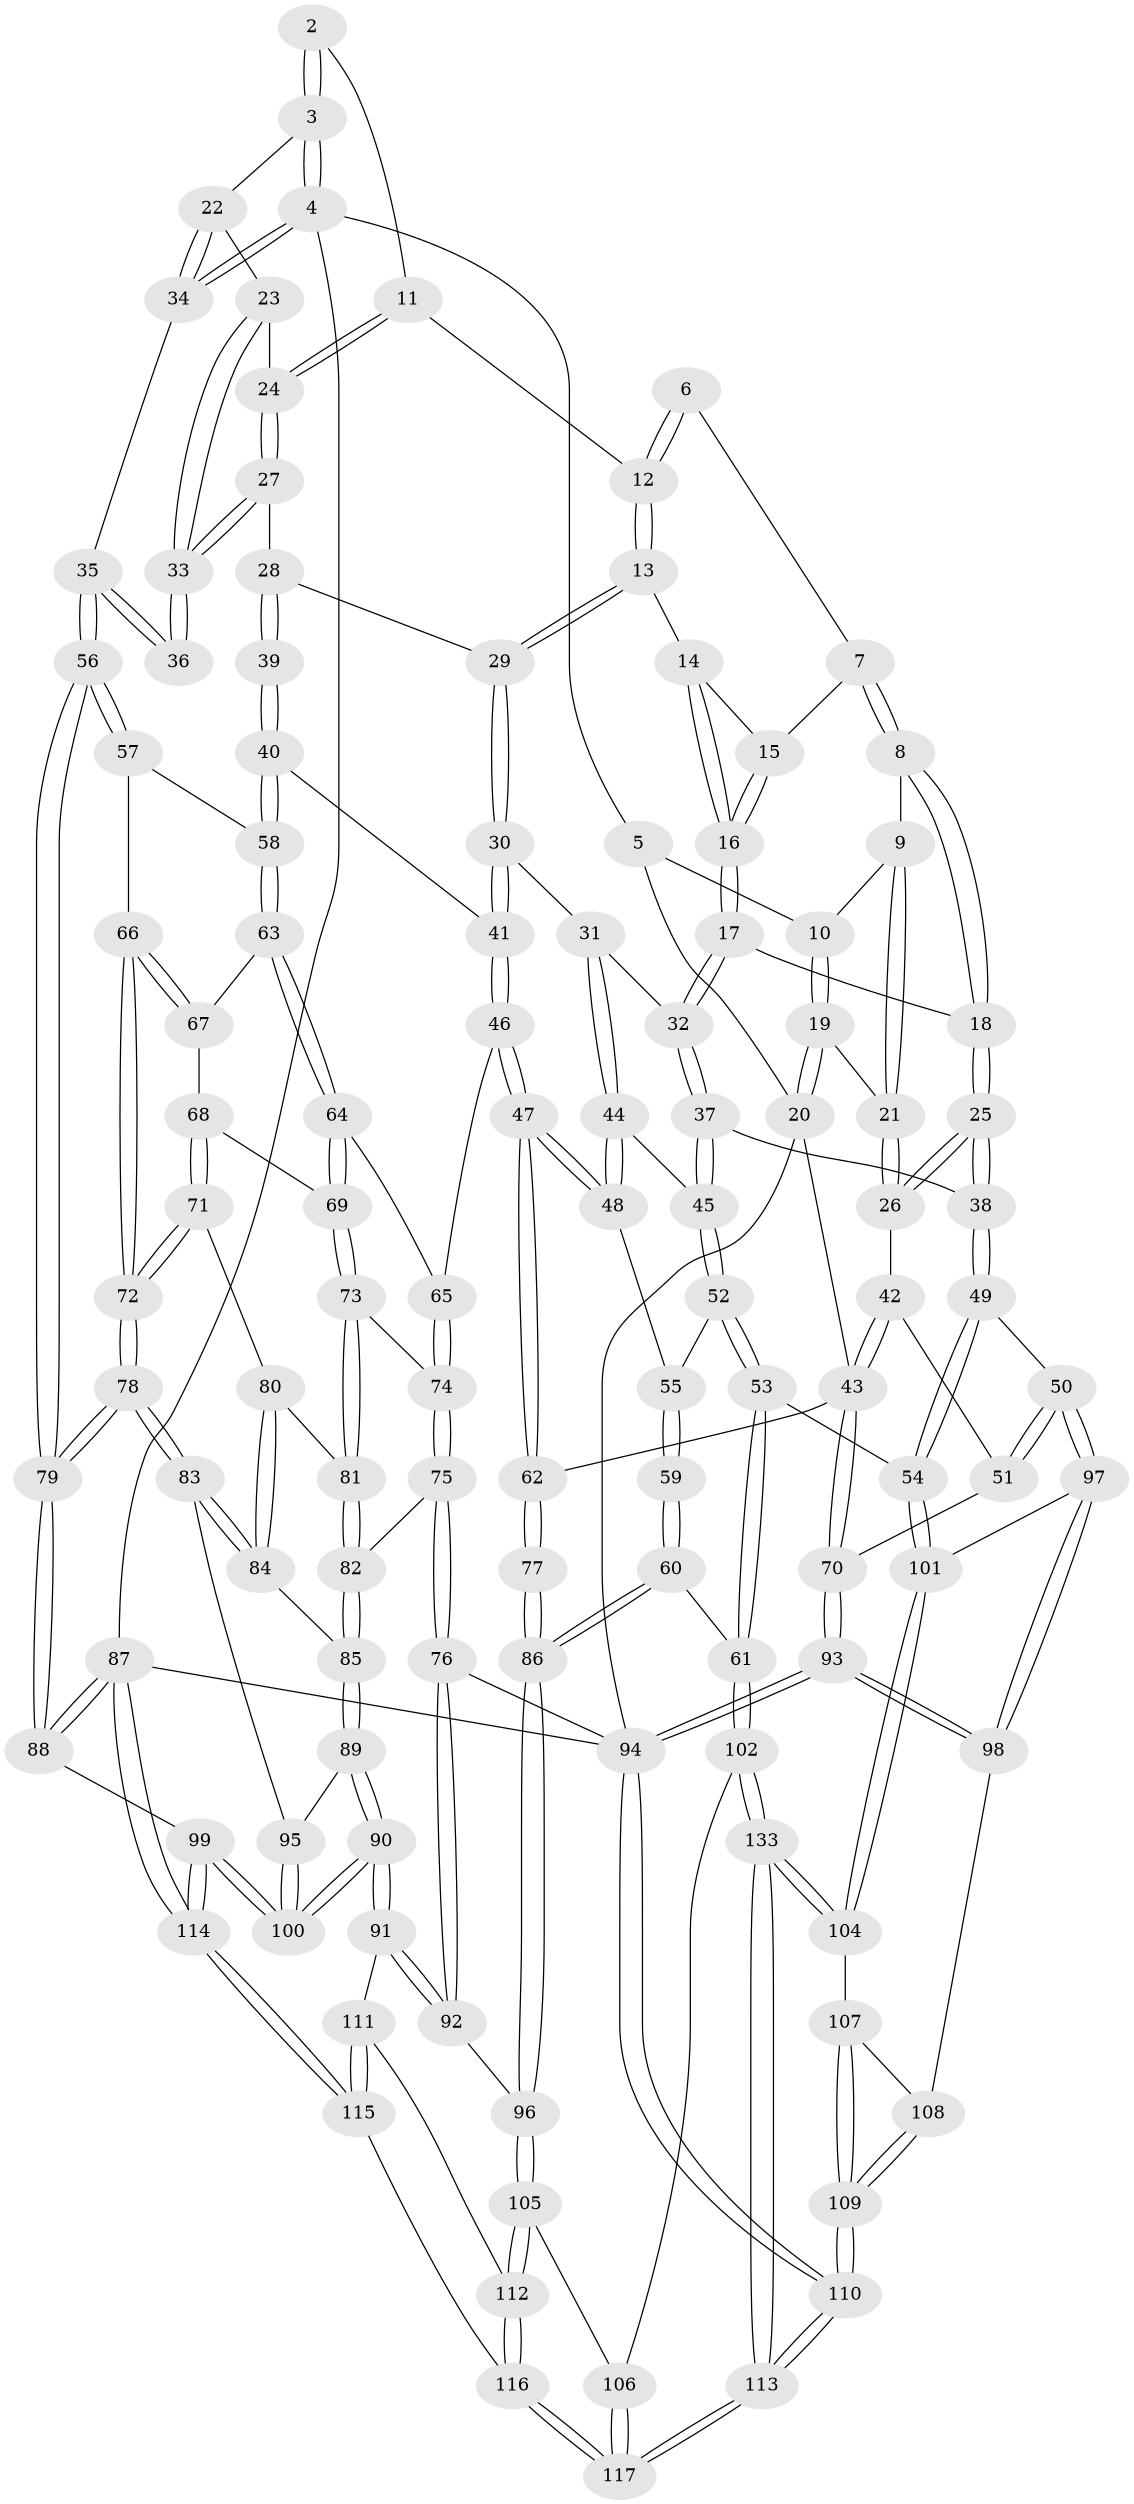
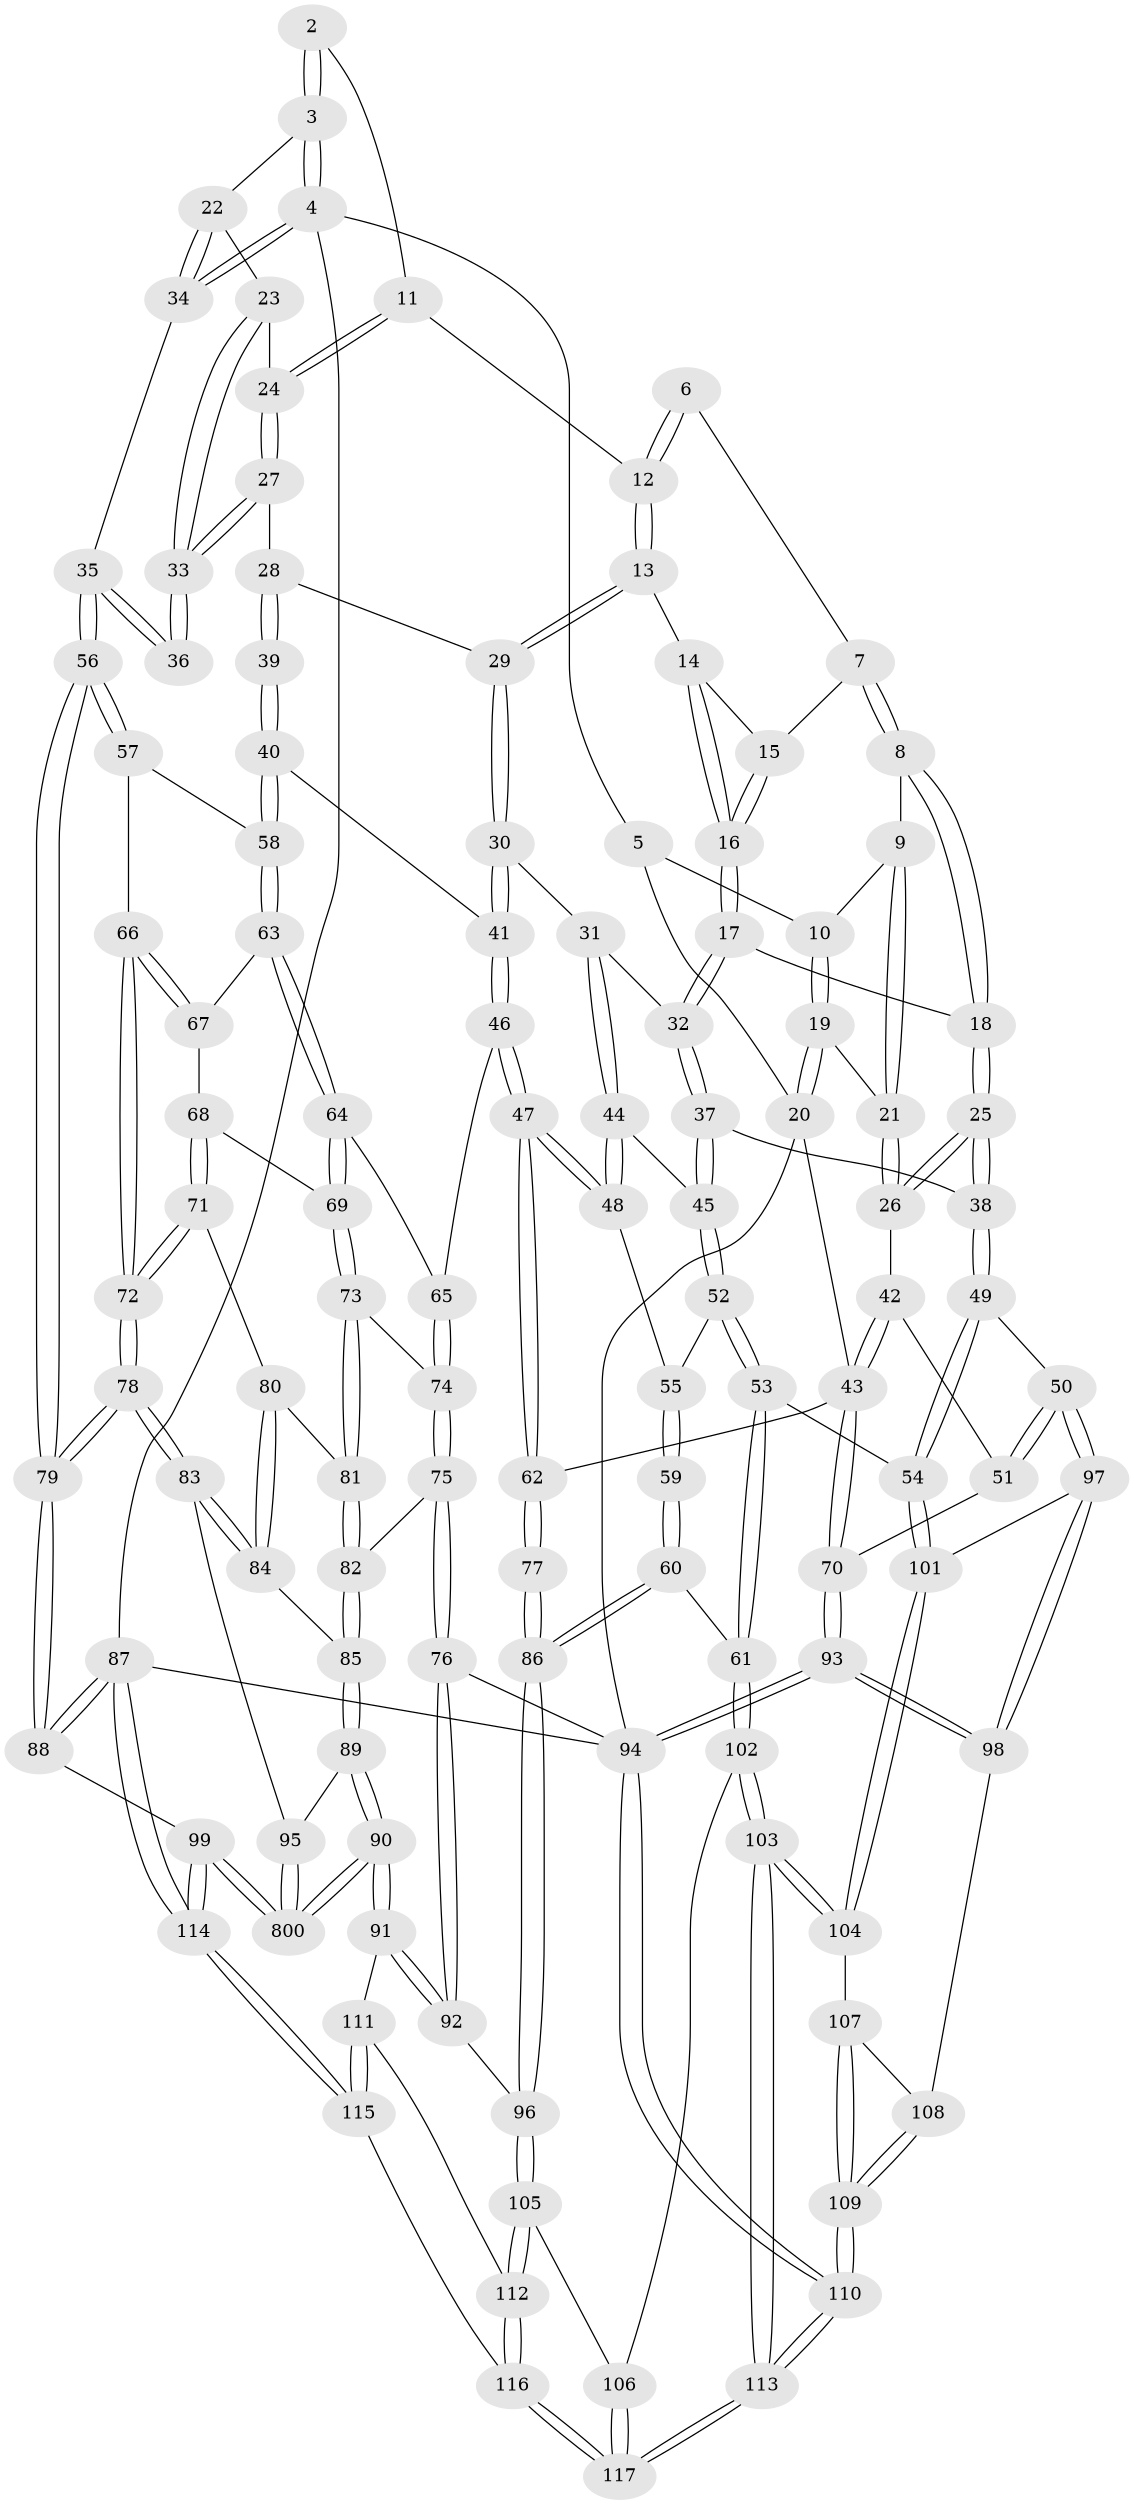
(762, 1842) -> (762, 1842)
(288, 1932) -> (288, 1932)
